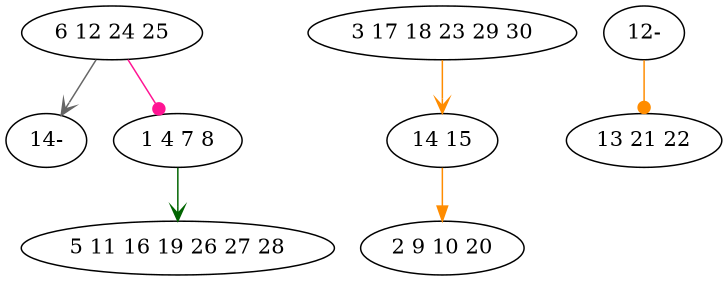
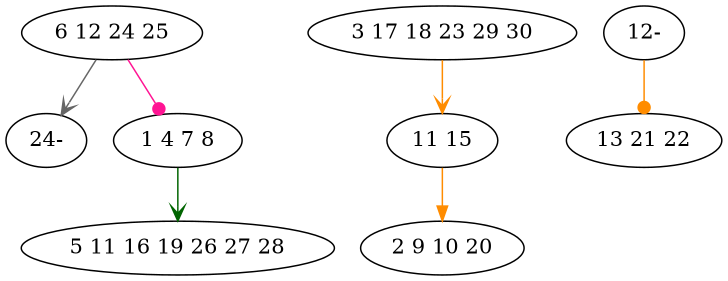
(46, 140) -> (46, 140)
(442, 140) -> (442, 140)
